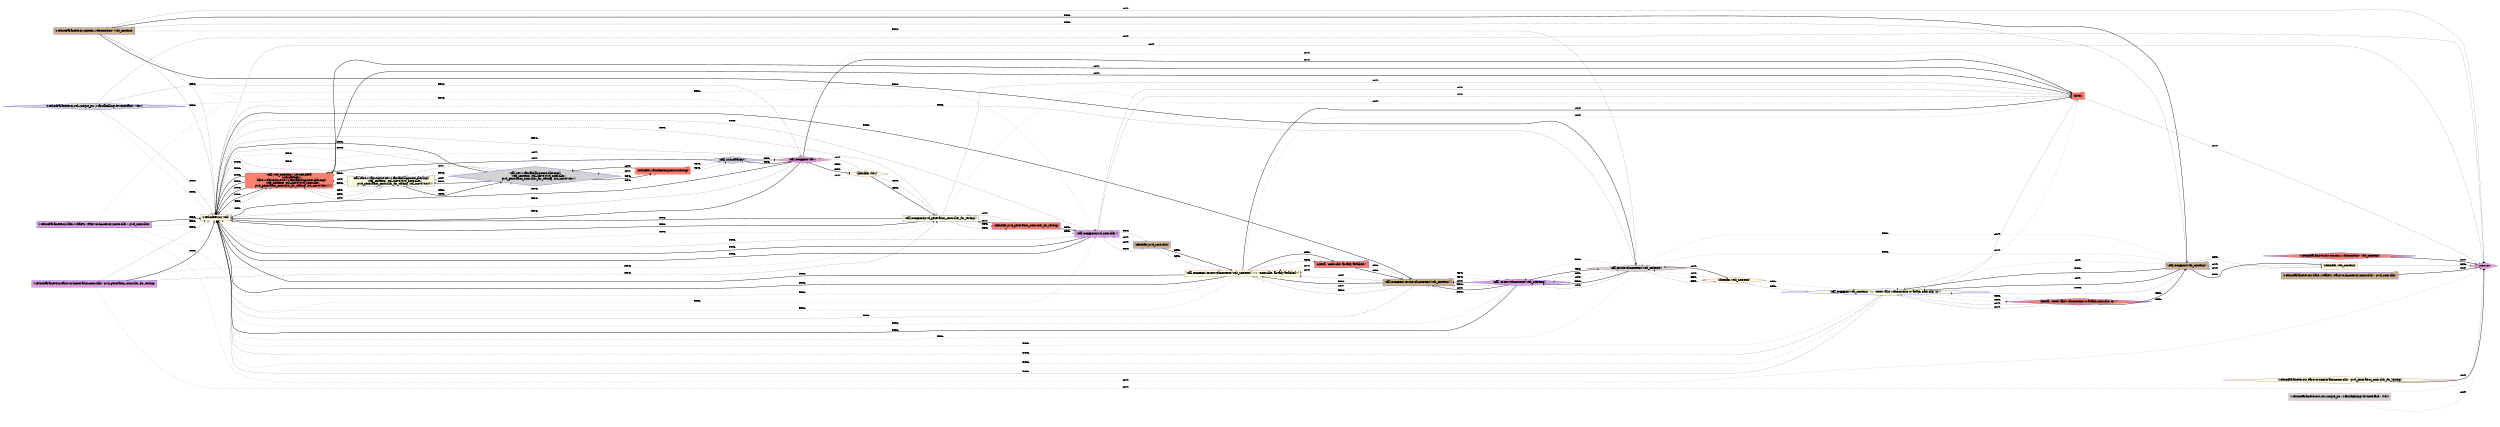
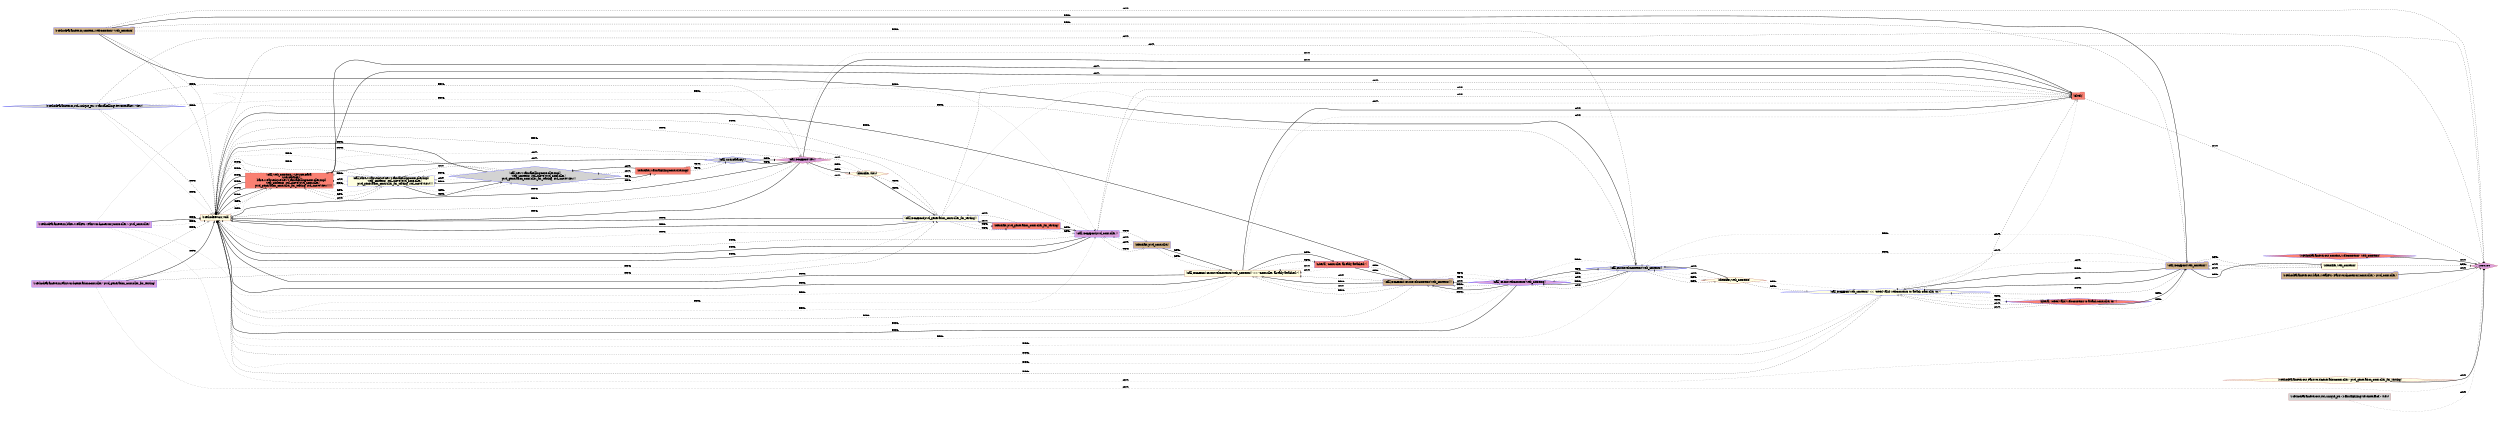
(1636, 268) -> (1636, 268)
